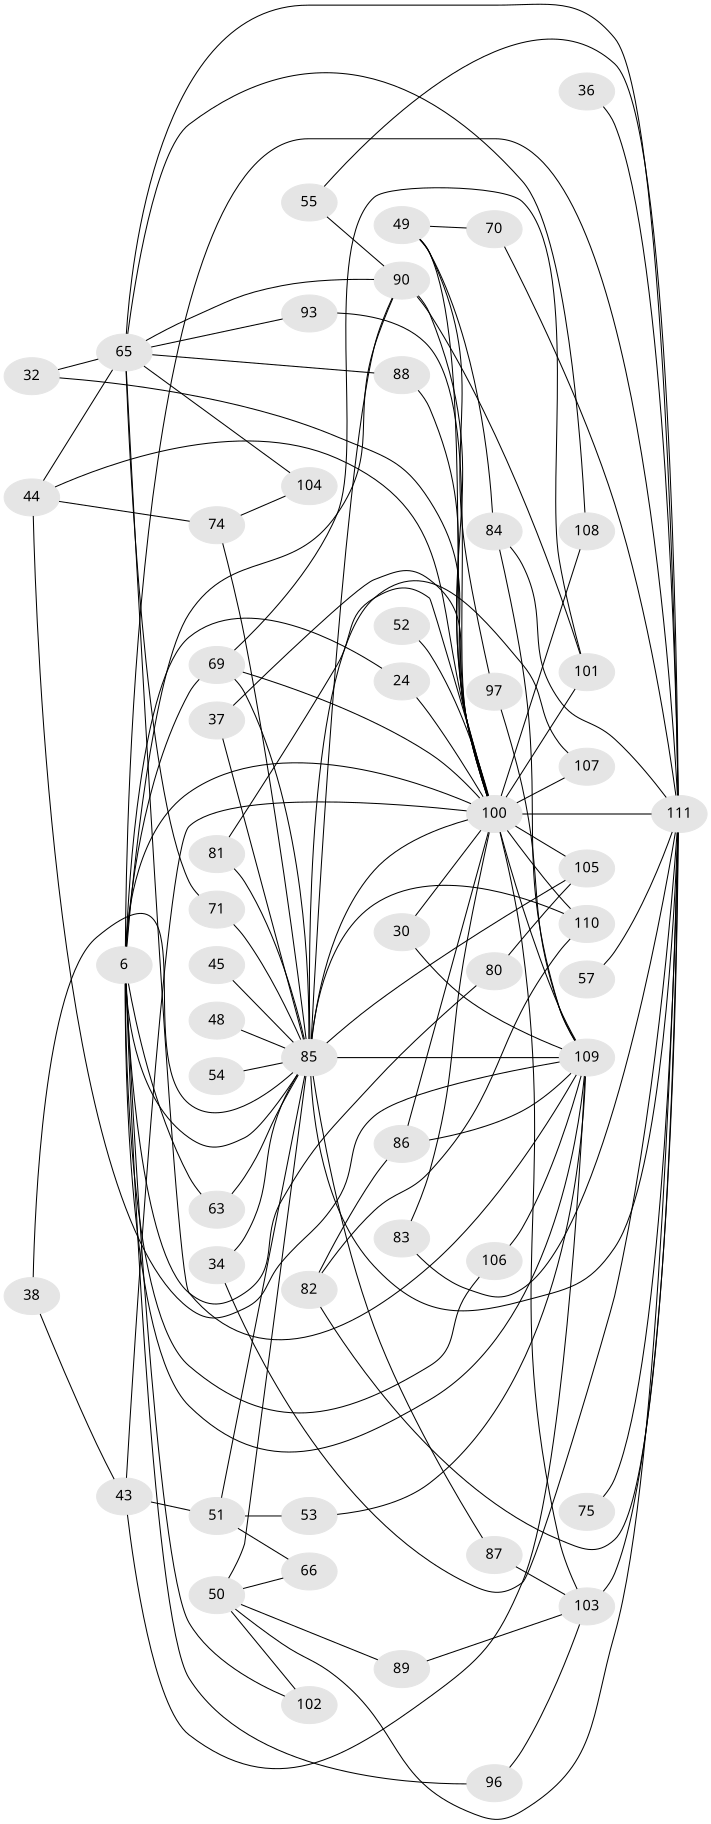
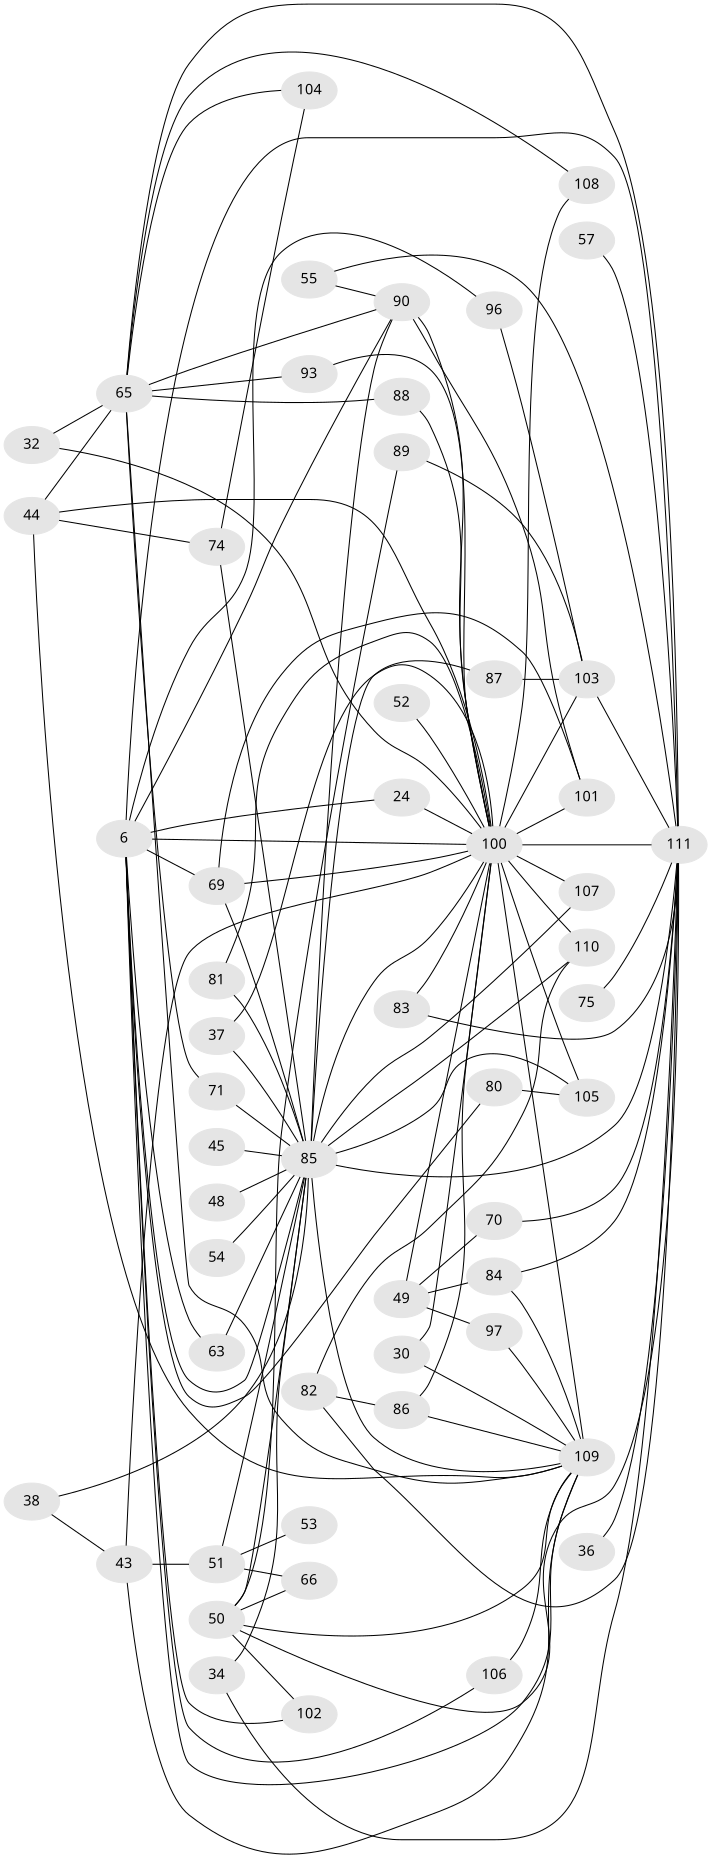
(525, 1355) -> (451, 1624)
